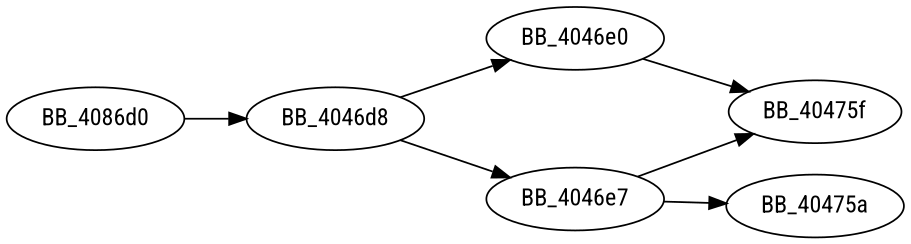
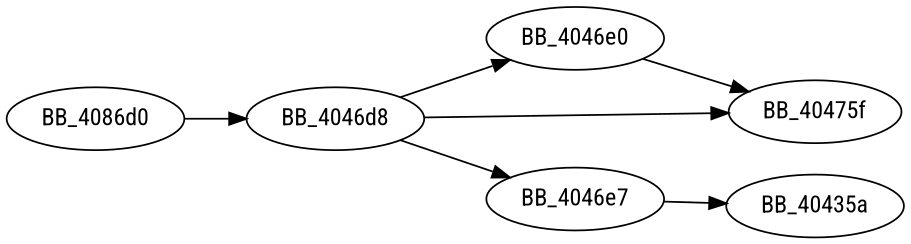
(687, 158) -> (567, 115)
(815, 206) -> (815, 206)
